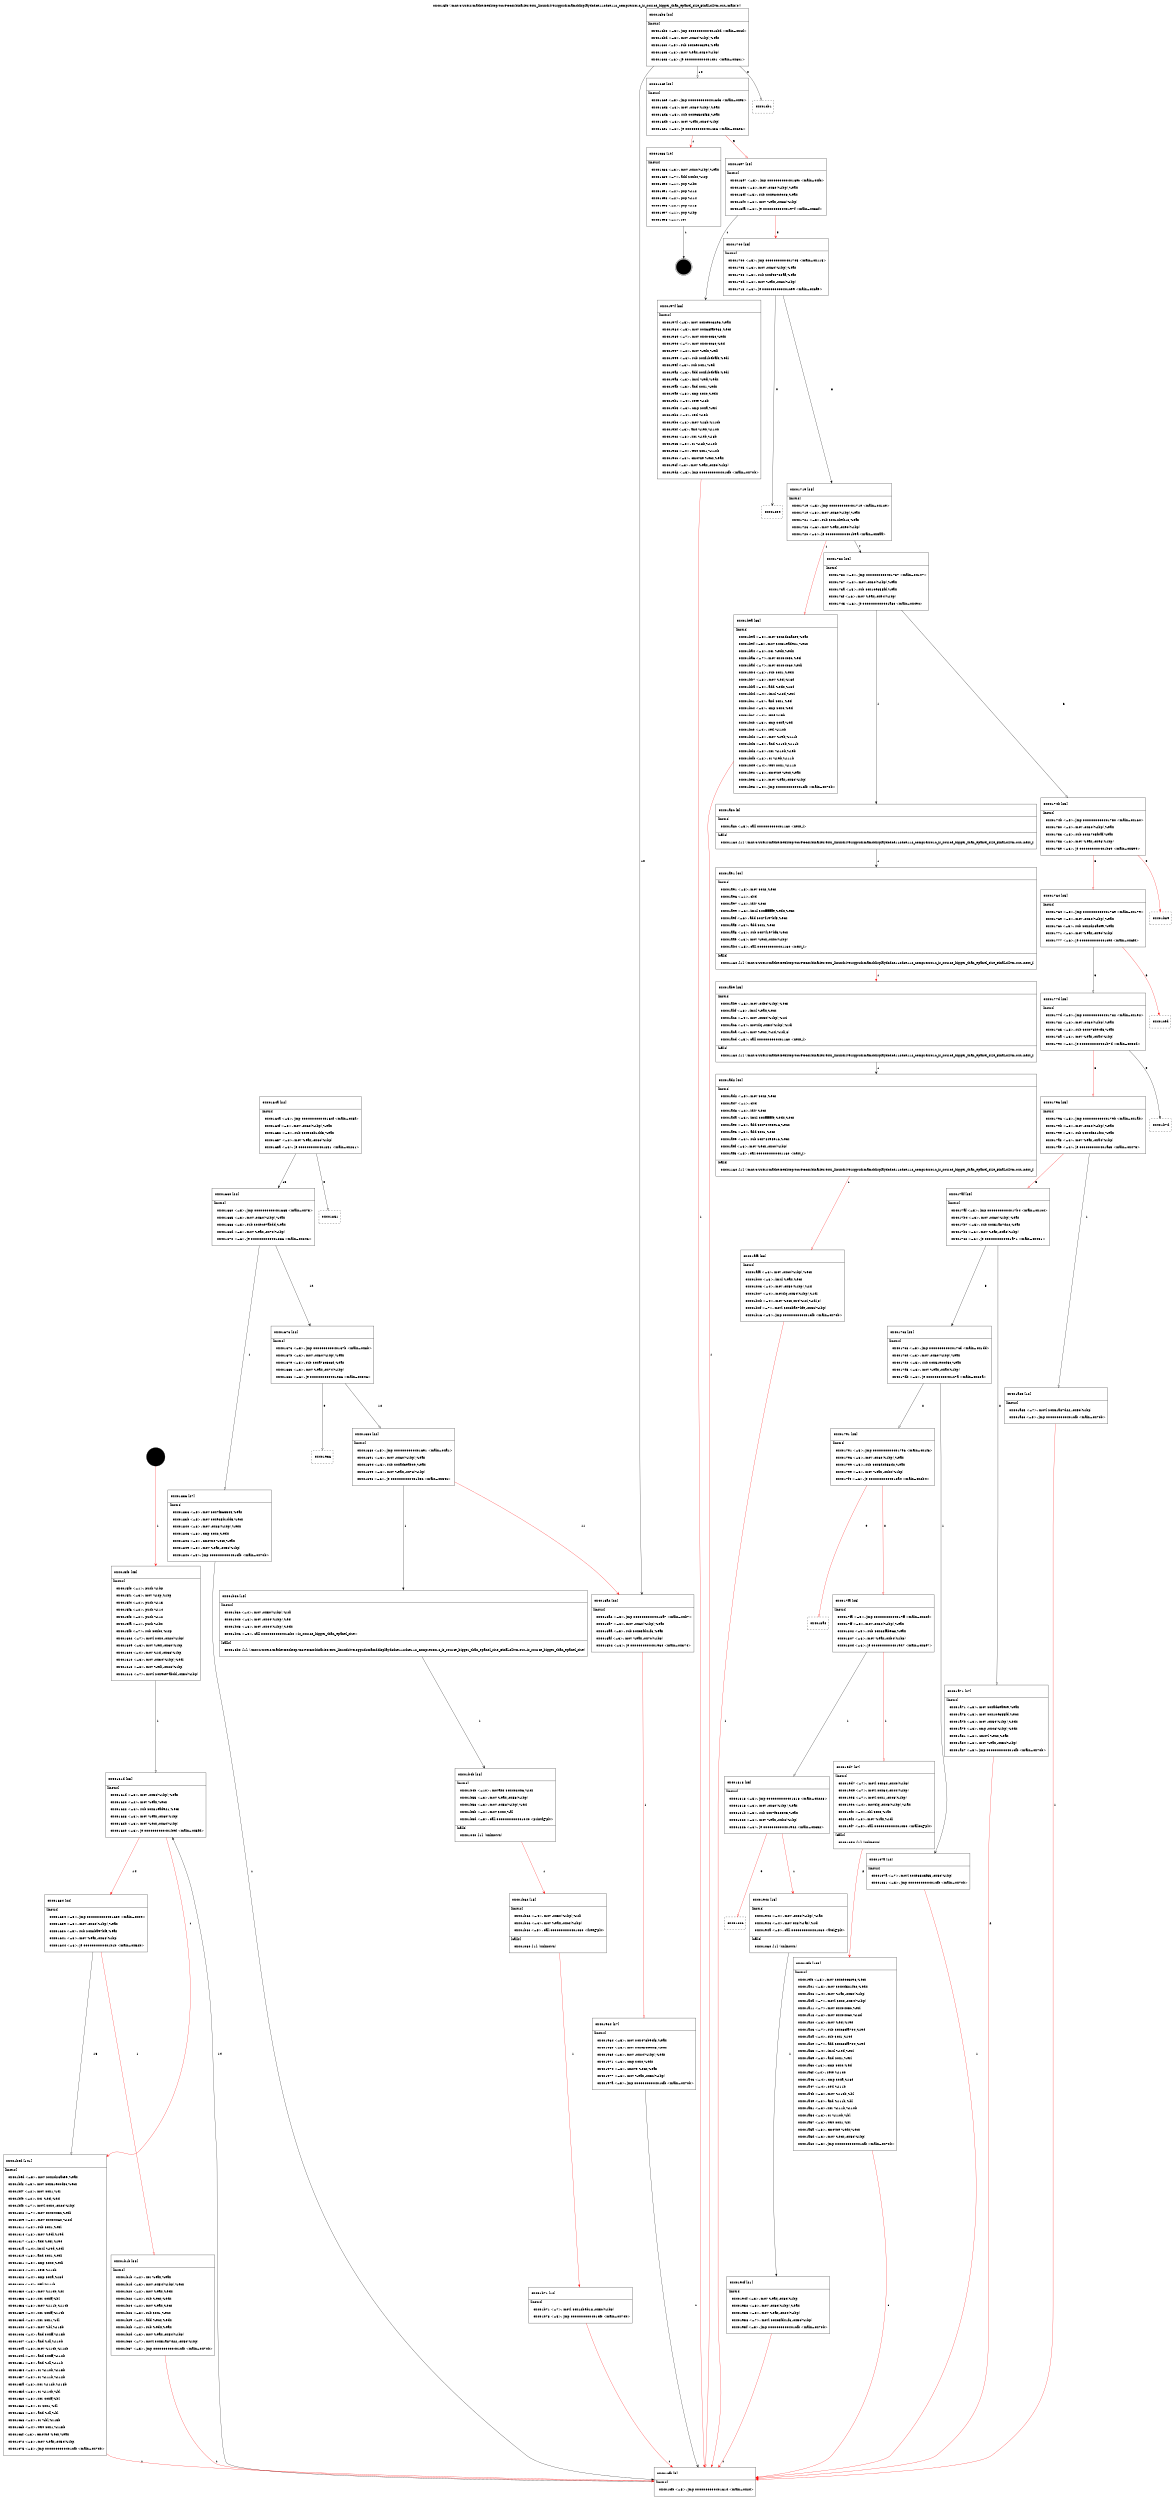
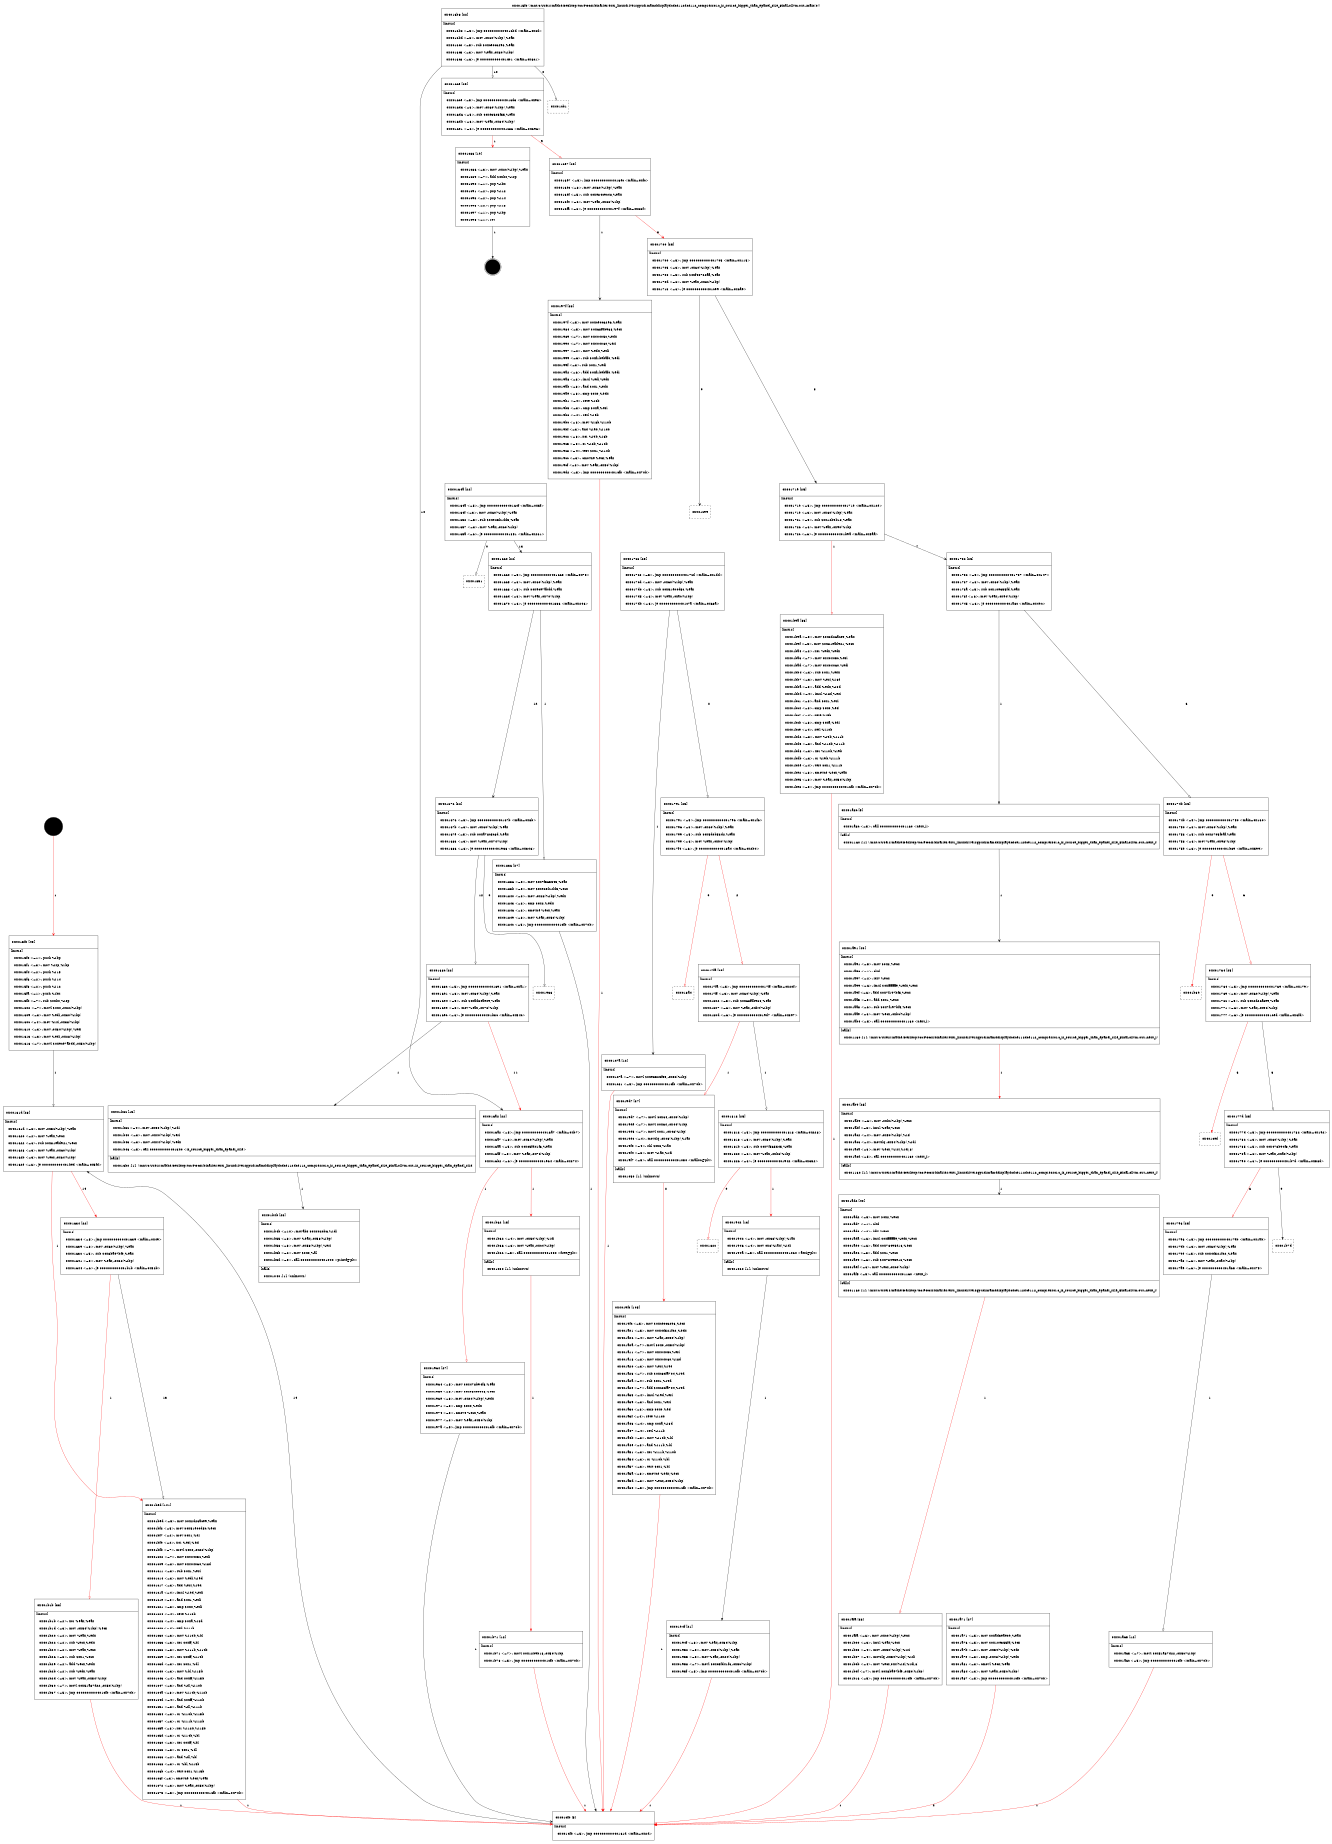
(998, 1217) -> none
(533, 1867) -> (531, 1191)
